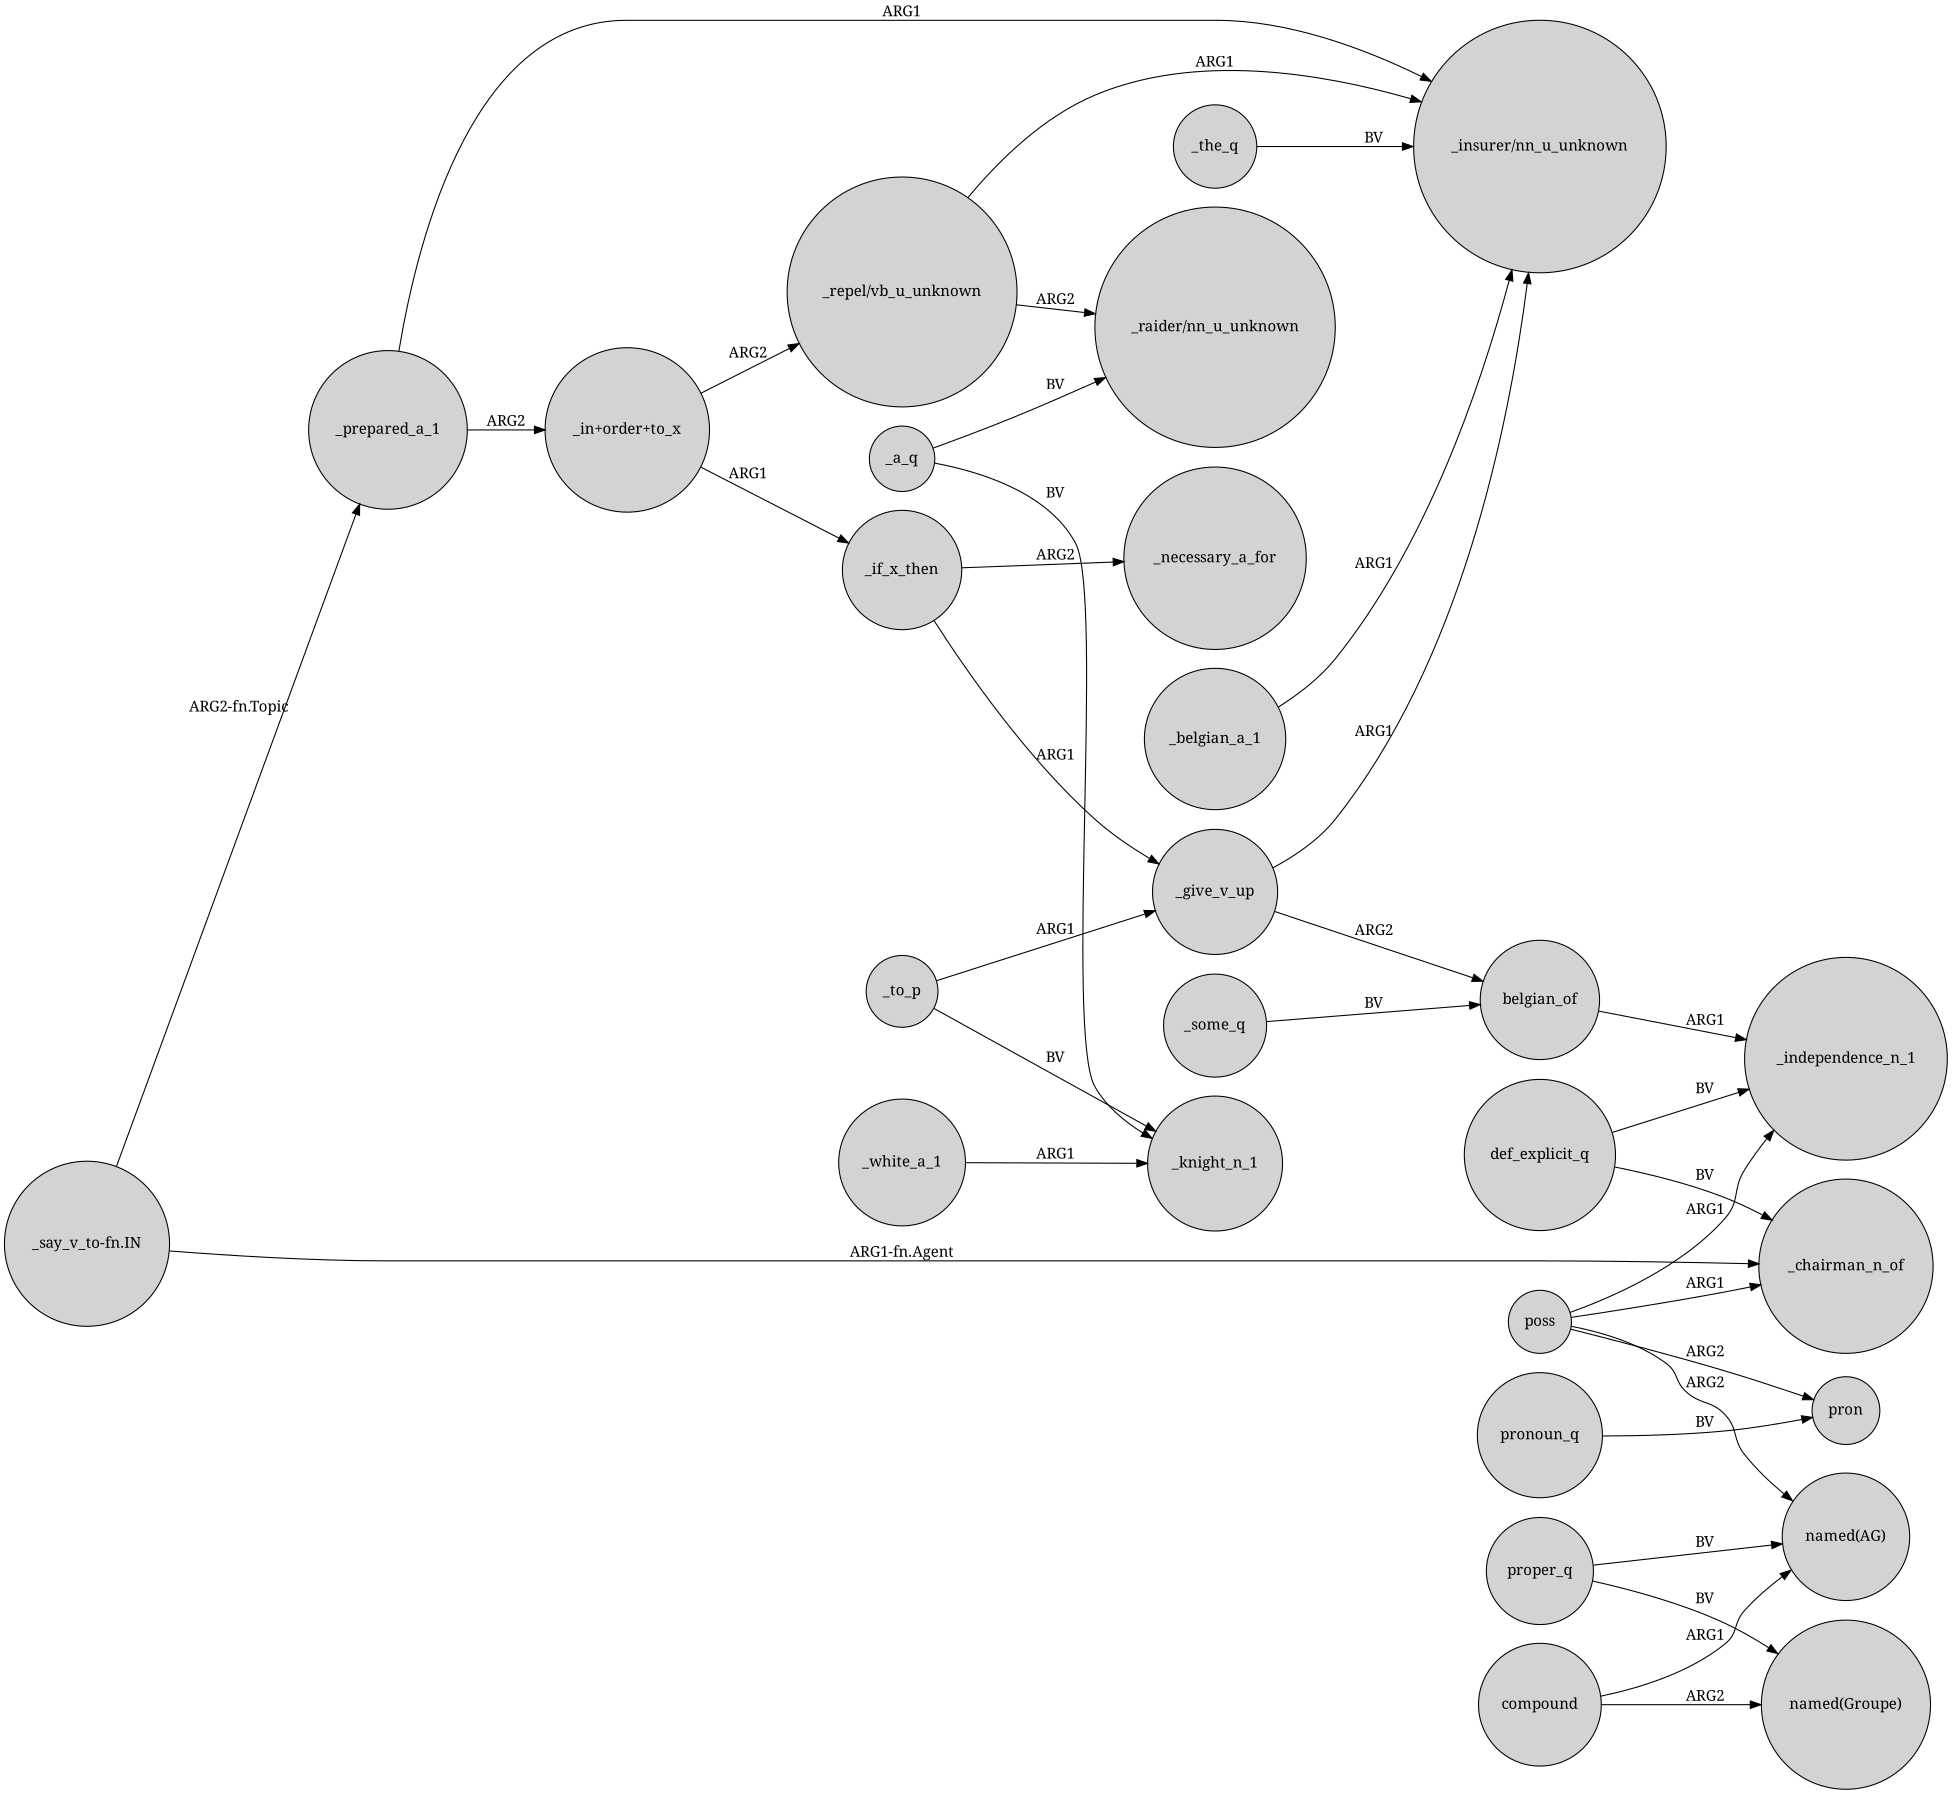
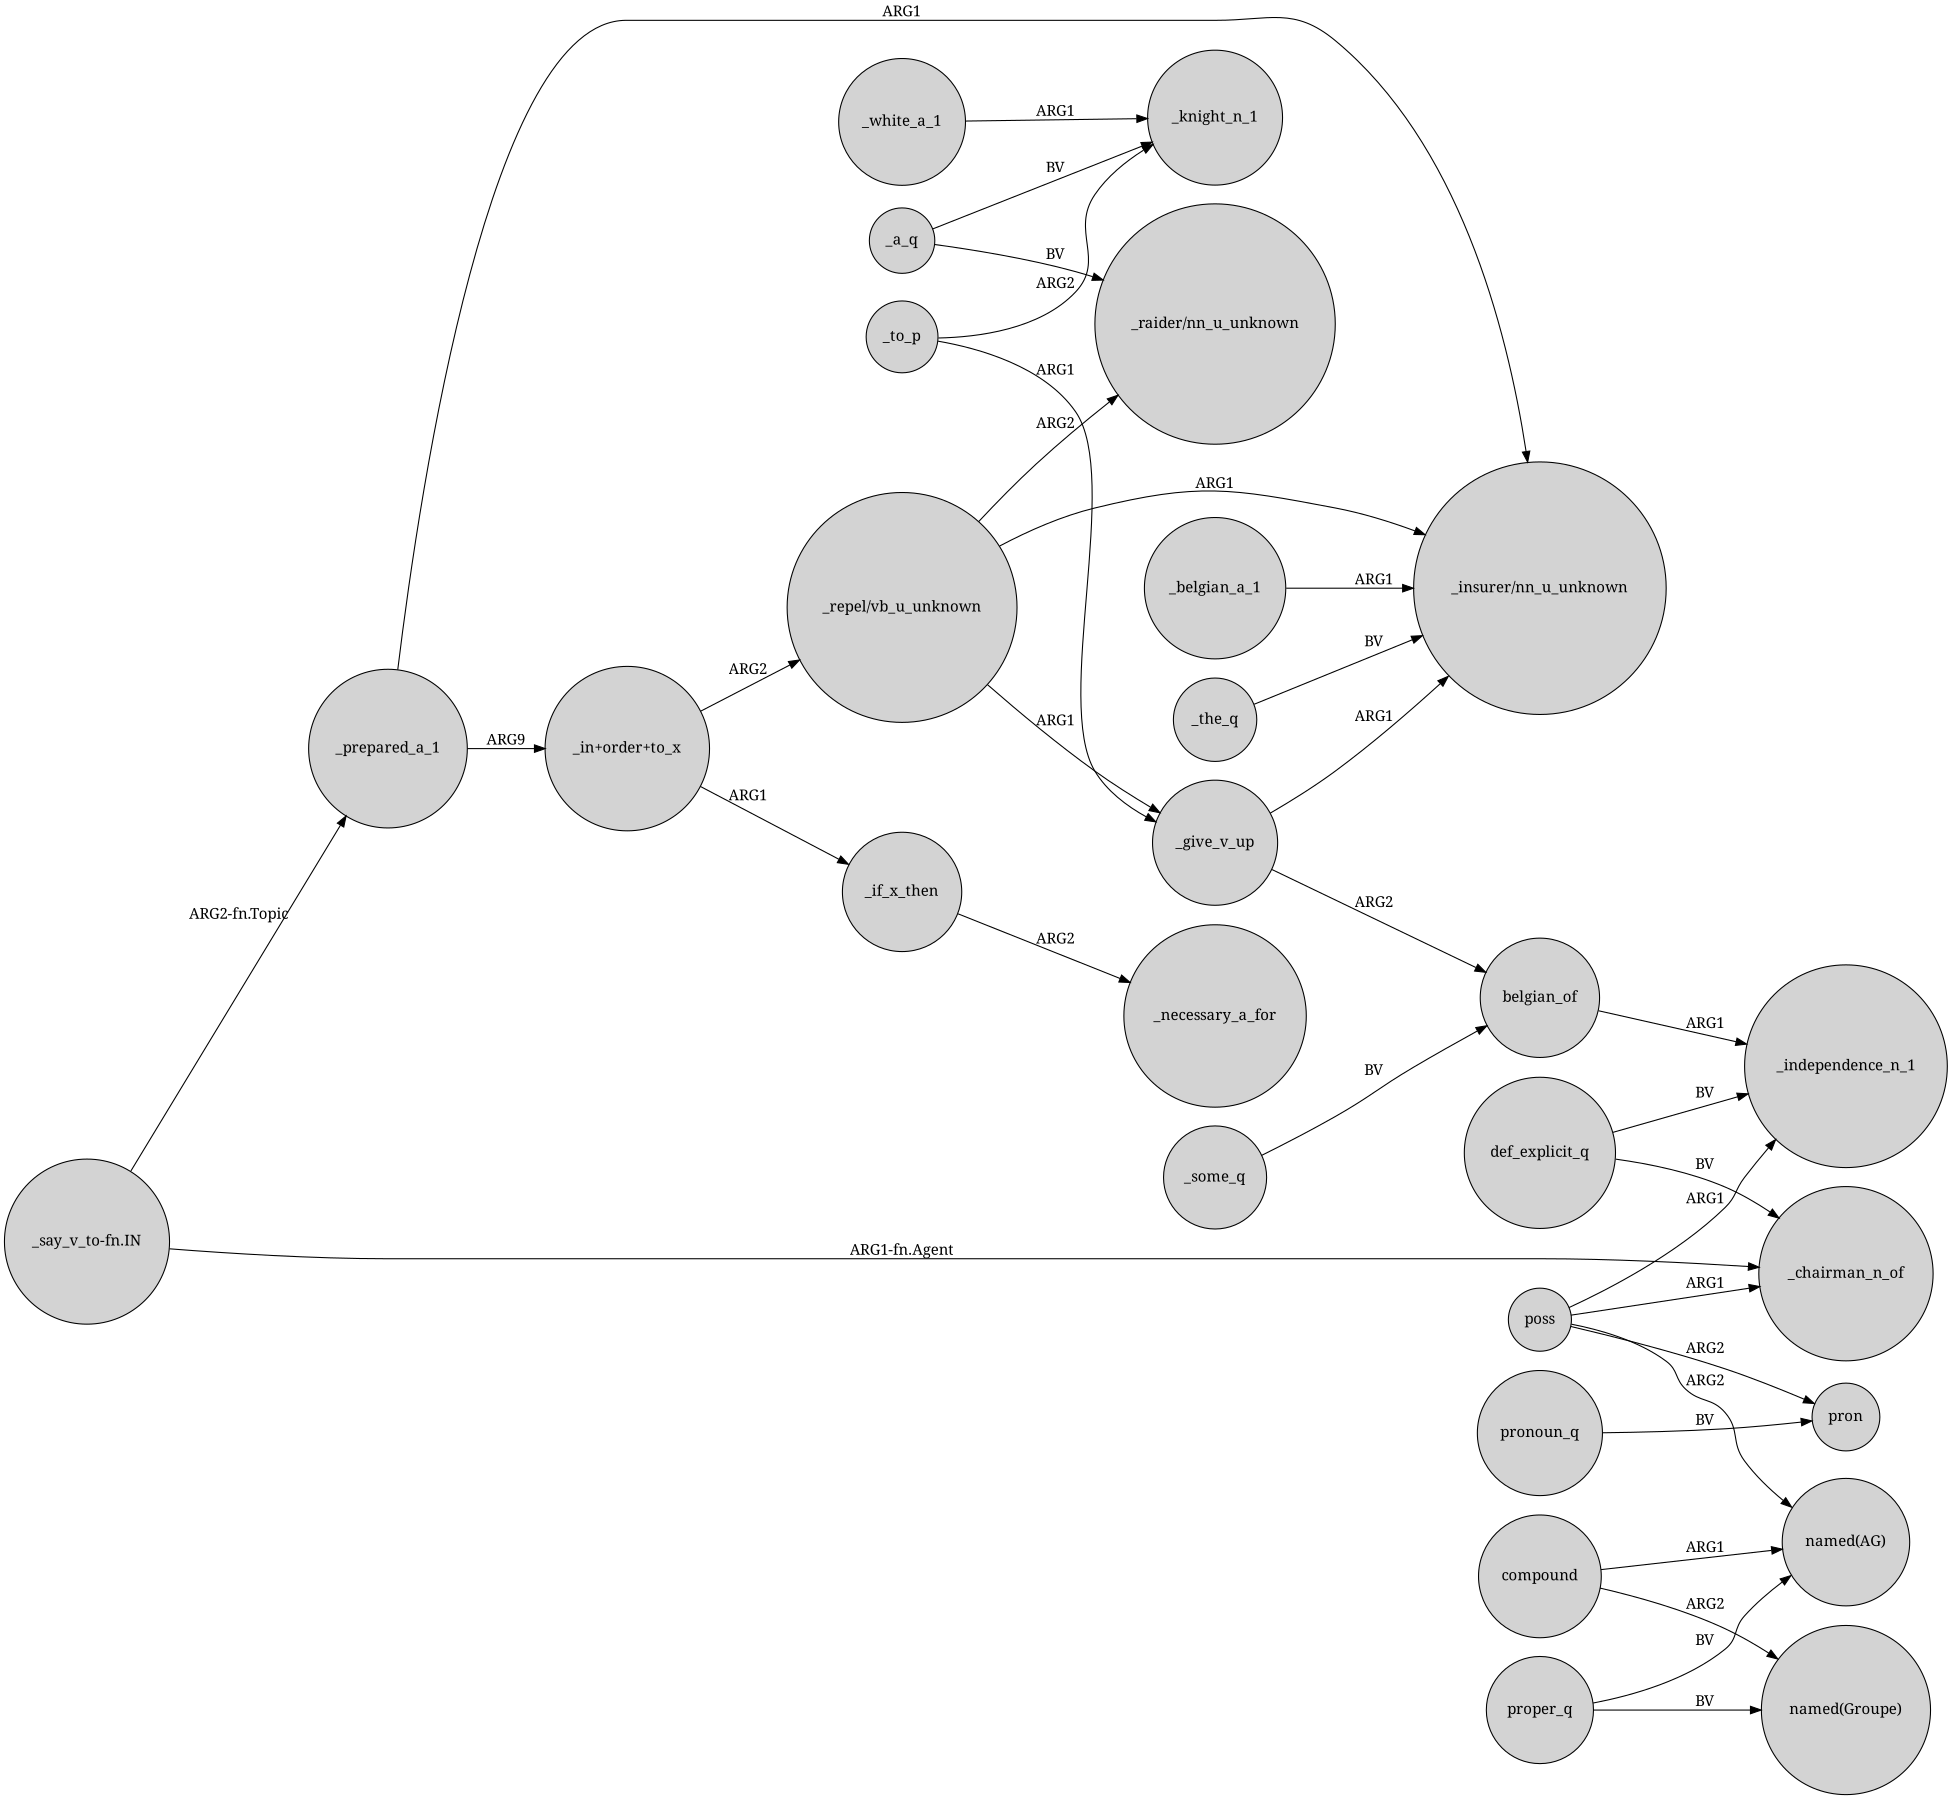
(506, 422) -> (506, 741)
(1030, 751) -> (1066, 750)
(1056, 1058) -> (1056, 284)
